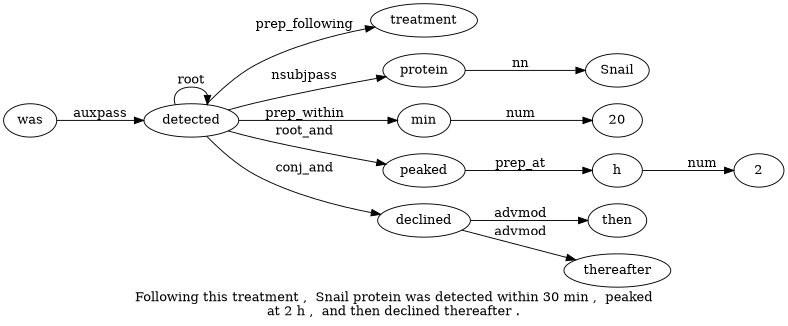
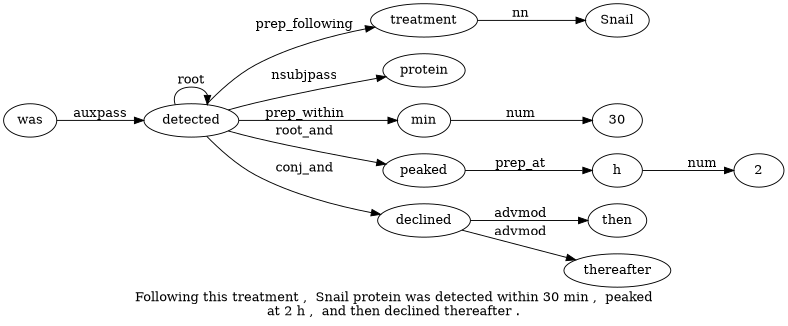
(520, 70) -> (527, 20)
(617, 120) -> (617, 120)
